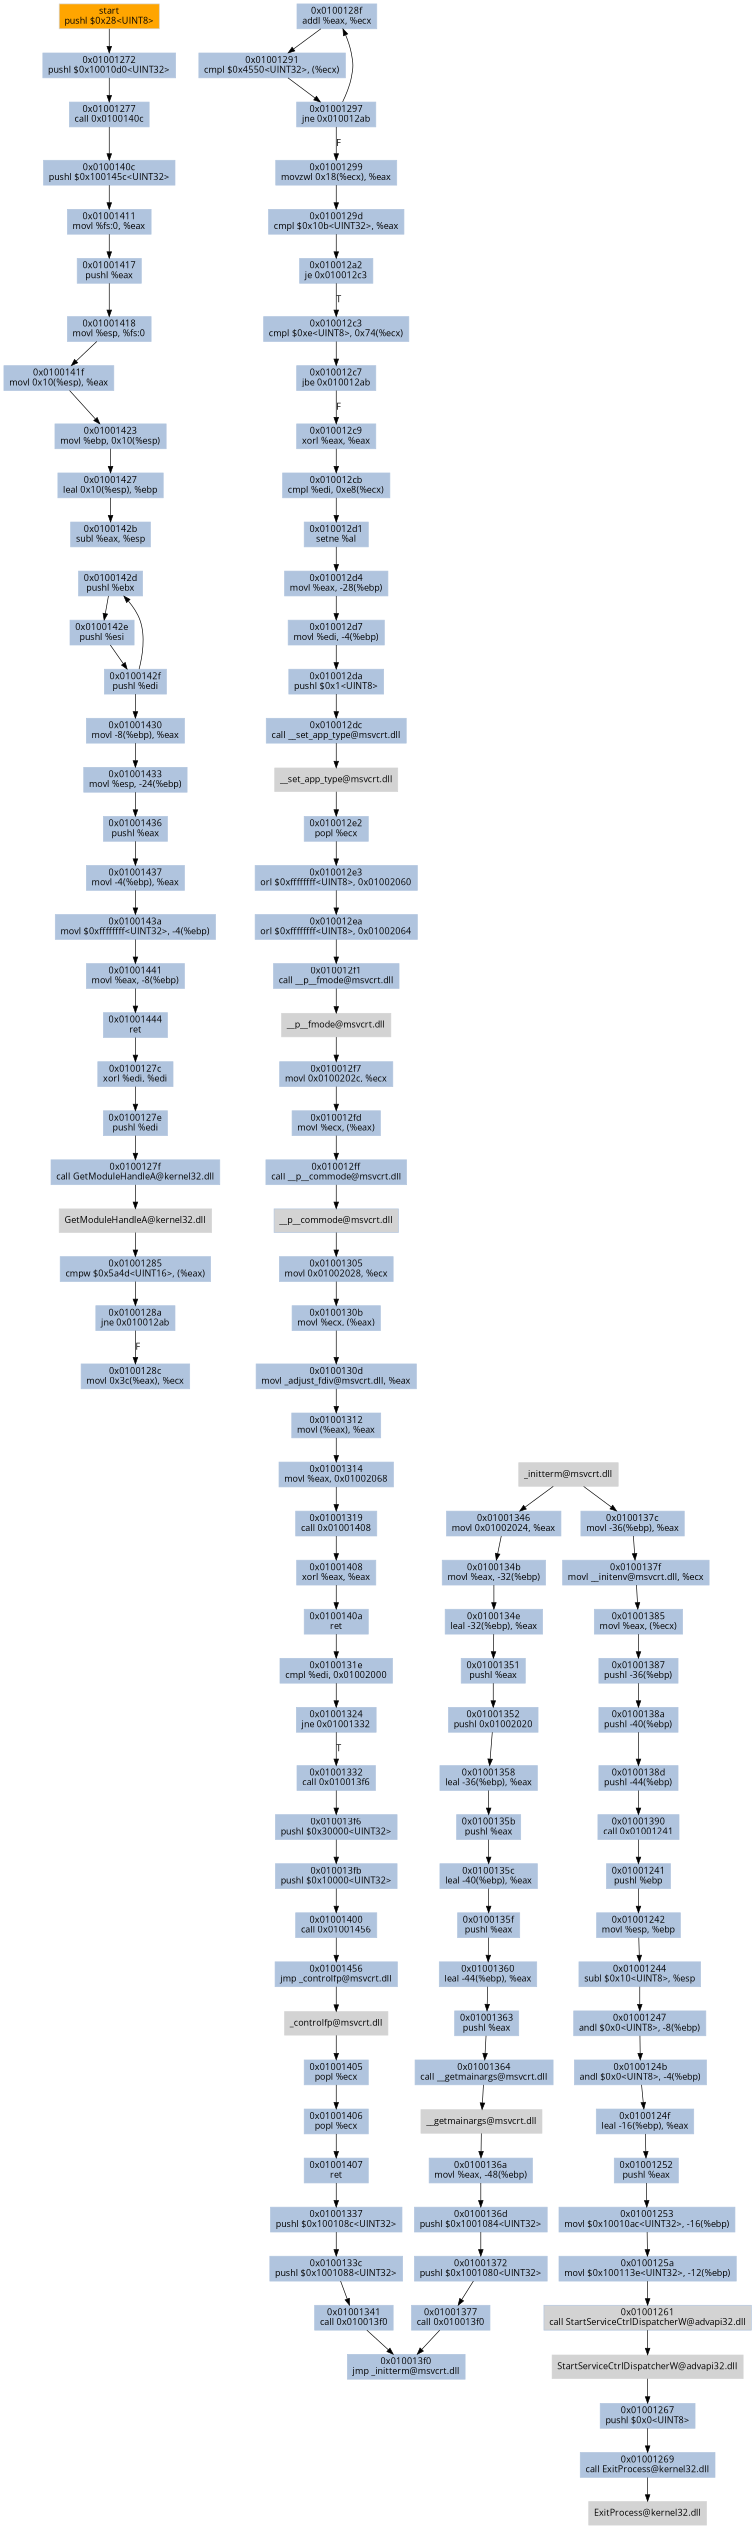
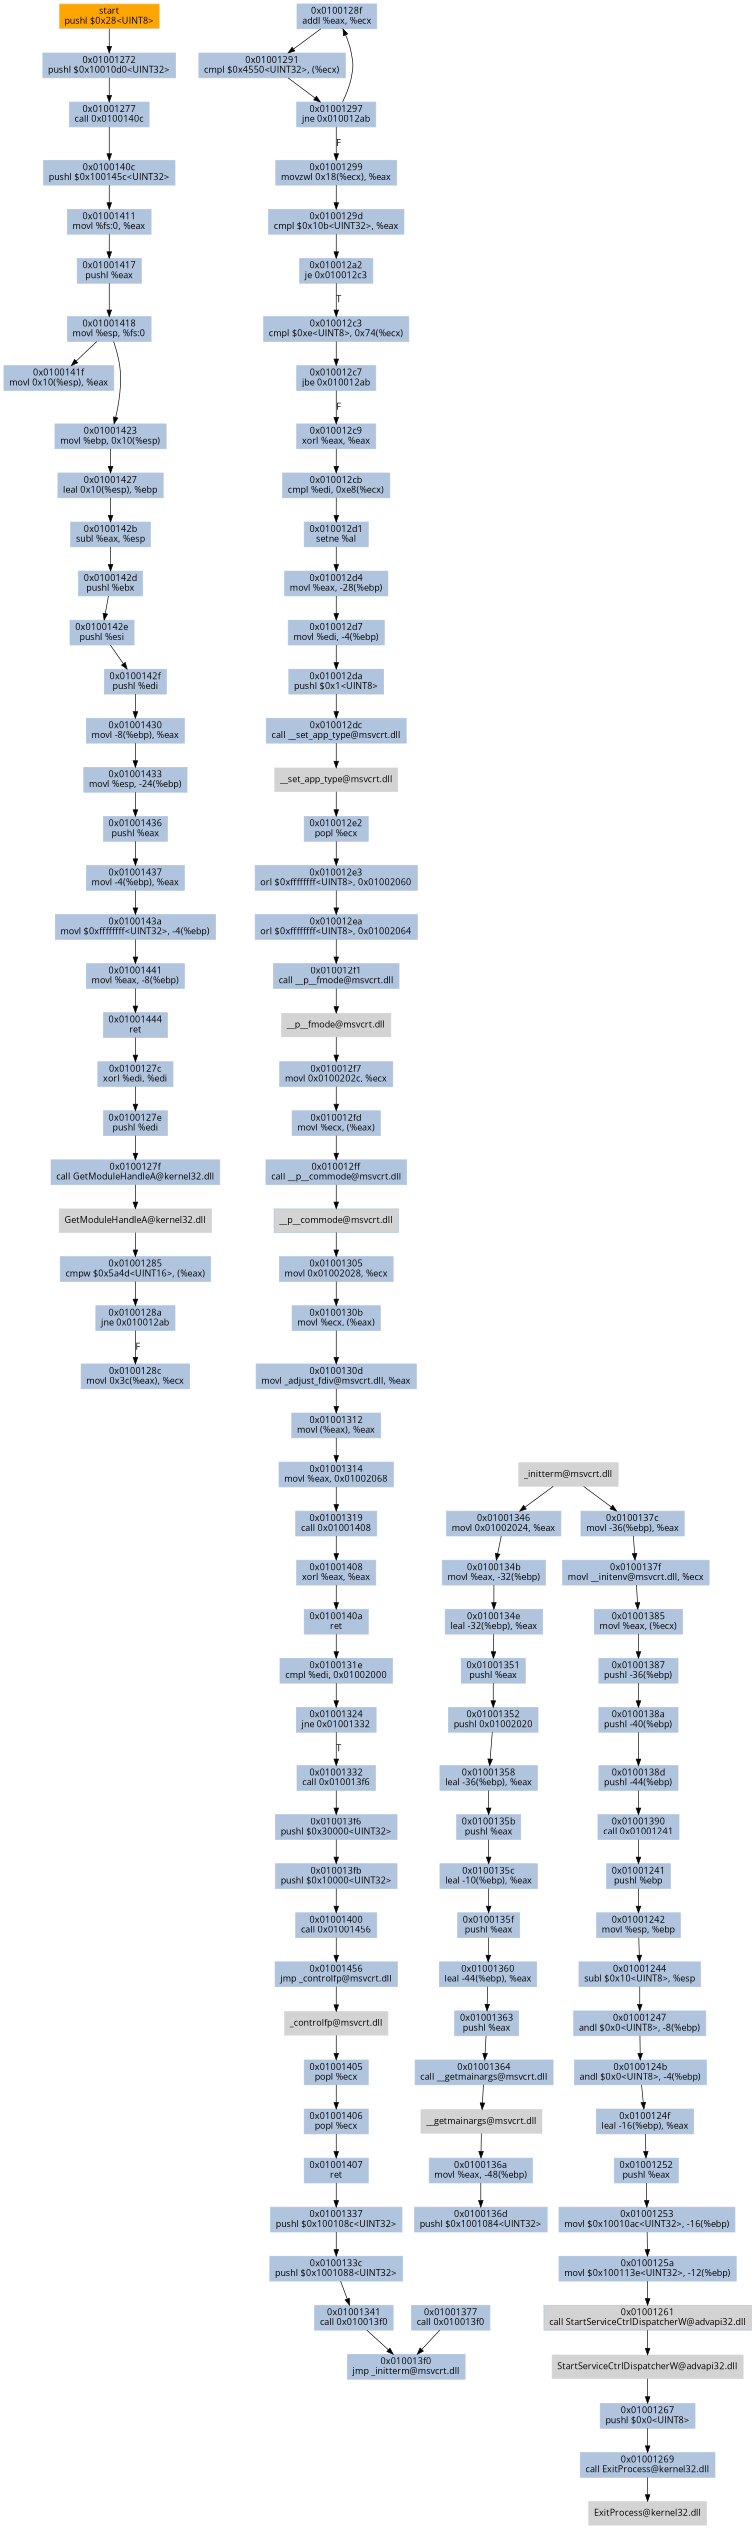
(82, 405) -> (121, 379)
(143, 633) -> (111, 556)
(489, 1876) -> (489, 1876)
(481, 2269) -> none
